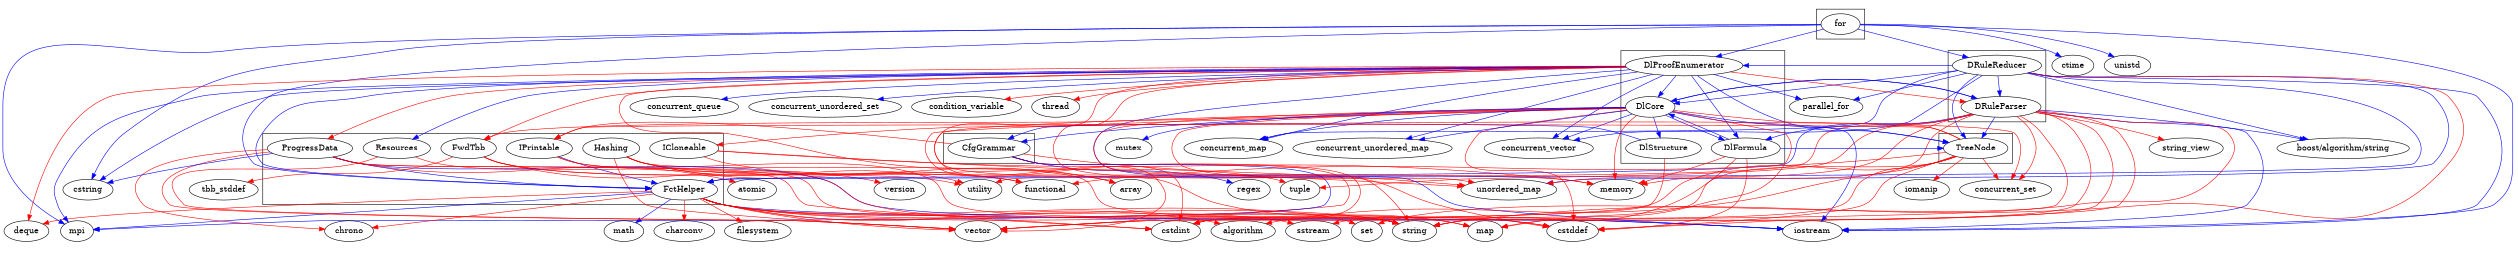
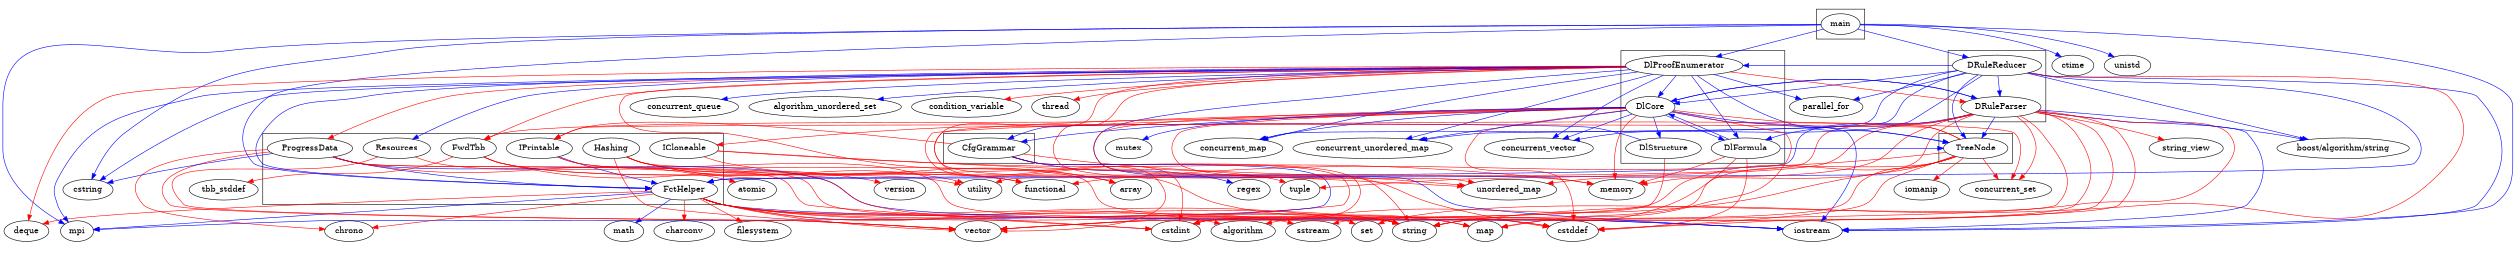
(1841, 24) -> (1841, 24)
(825, 107) -> (825, 107)
(2437, 159) -> (1705, 130)
